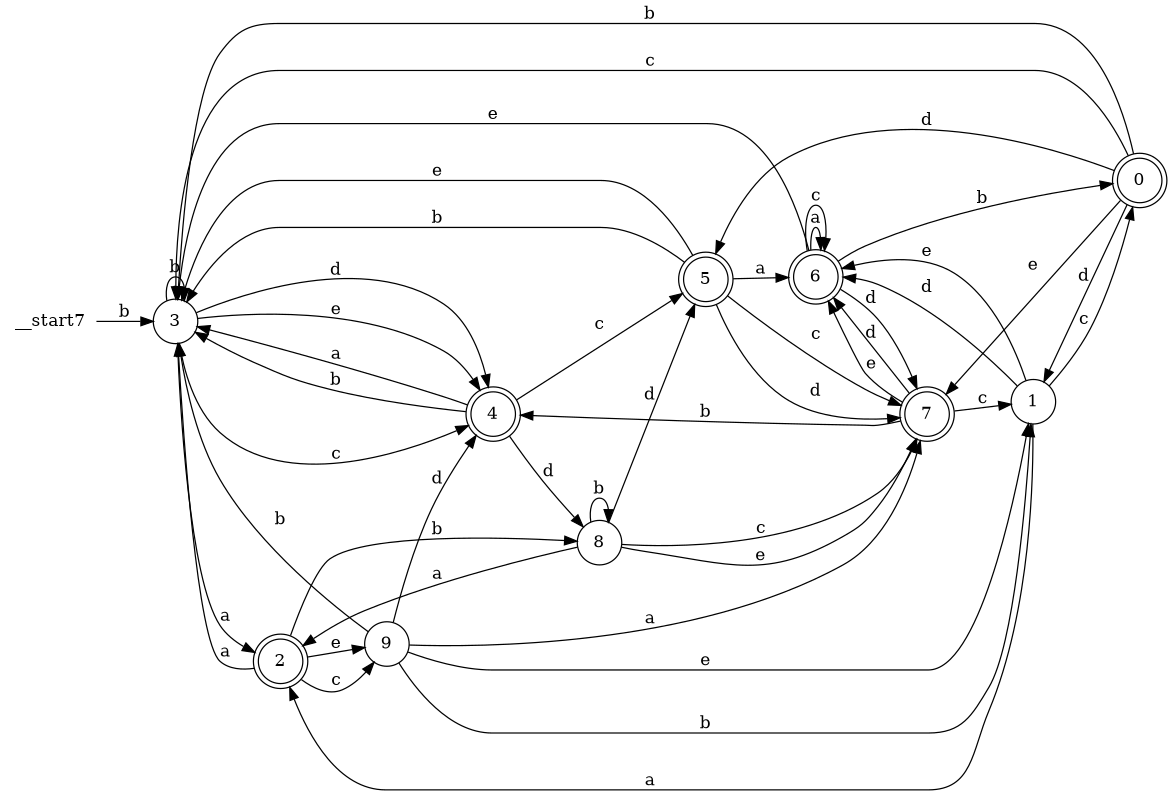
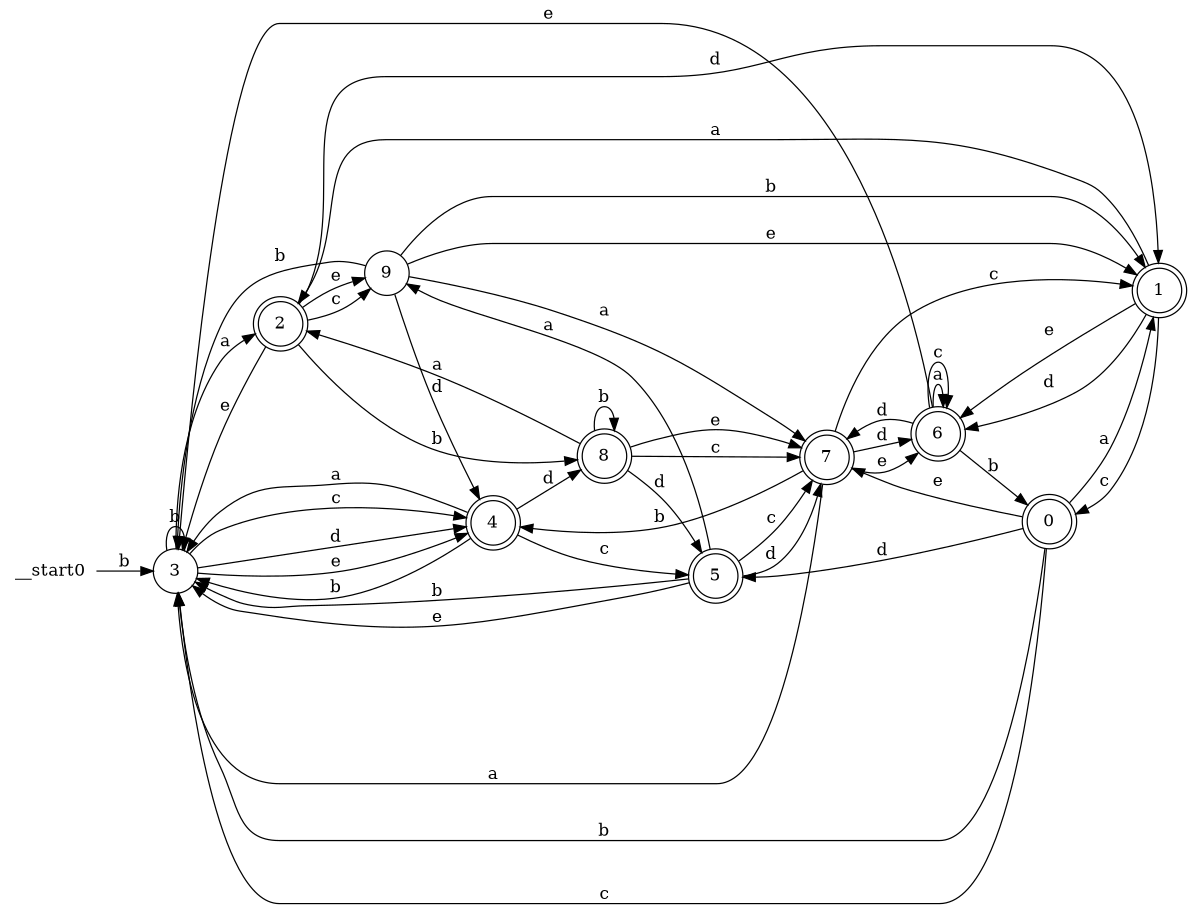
none -> (712, 73)
(1084, 276) -> (1104, 439)
(755, 278) -> (616, 365)
(51, 321) -> (51, 571)
(1033, 402) -> (1159, 290)
(600, 543) -> (604, 456)
(226, 652) -> (226, 406)
none -> (551, 784)
